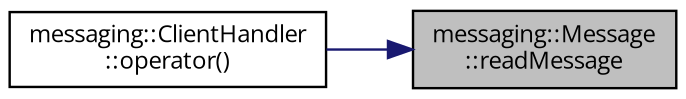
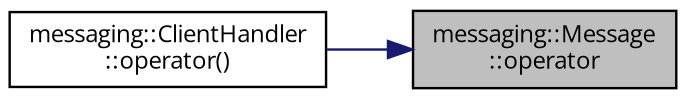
(545, 50) -> (545, 50)
